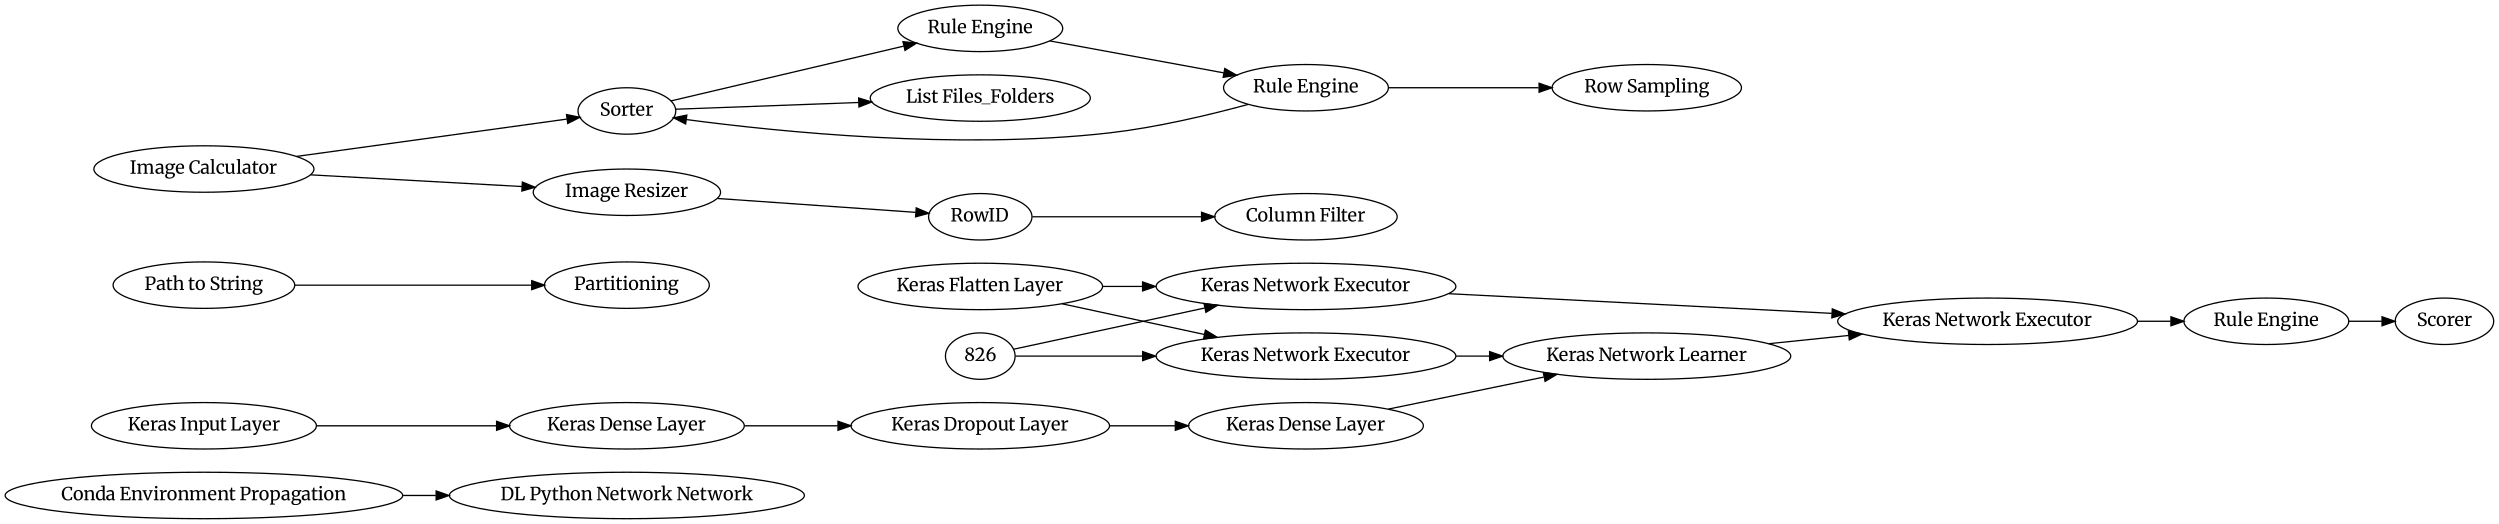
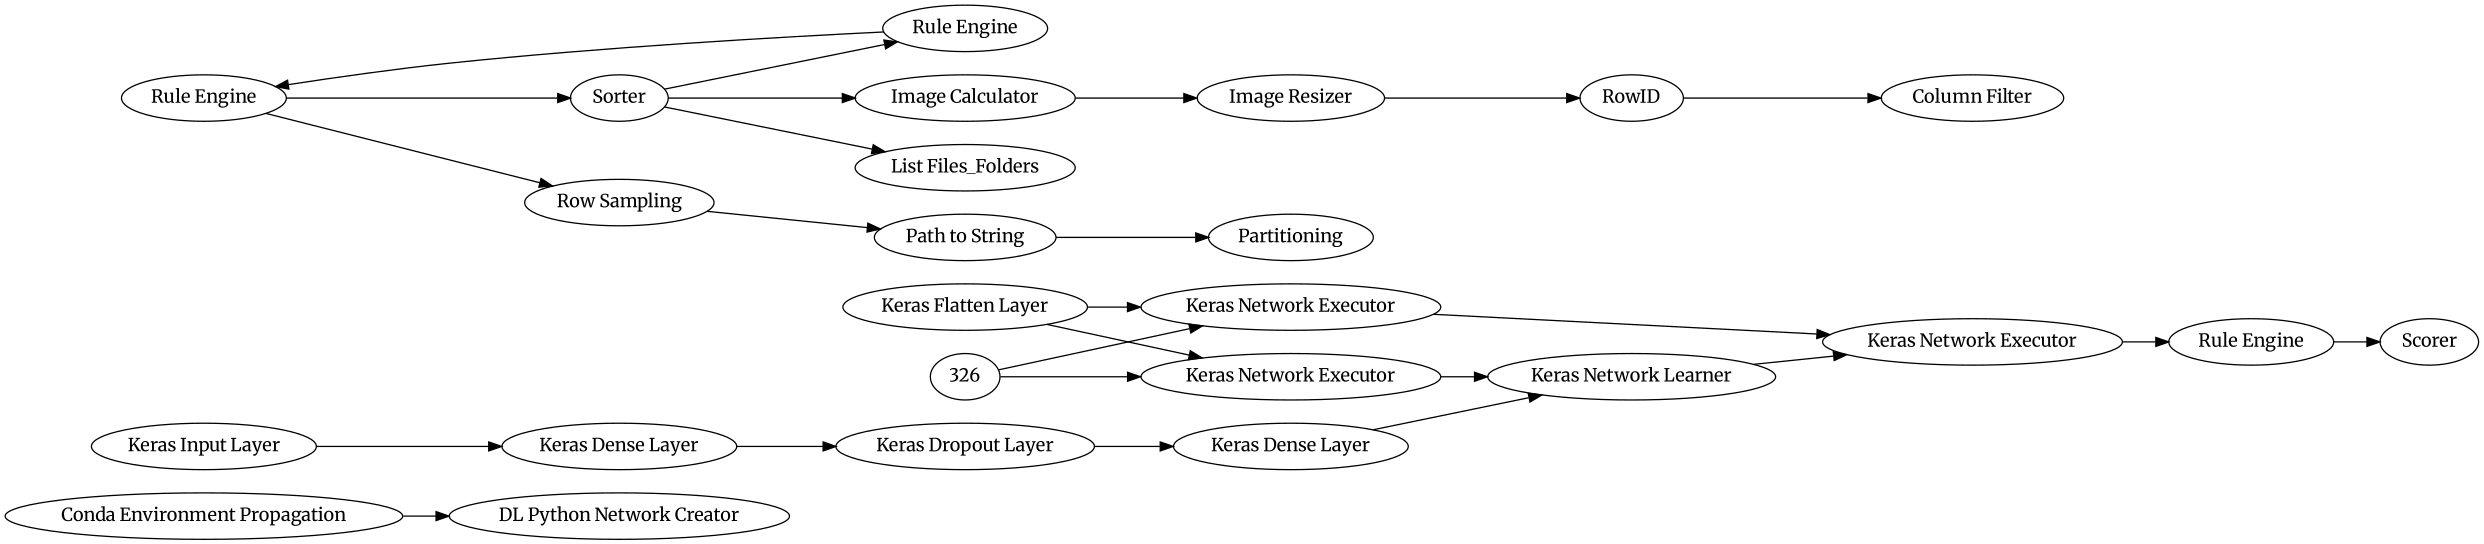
(432, 138) -> (755, 98)
none -> (787, 219)
(980, 356) -> (965, 377)
(627, 495) -> (619, 516)
